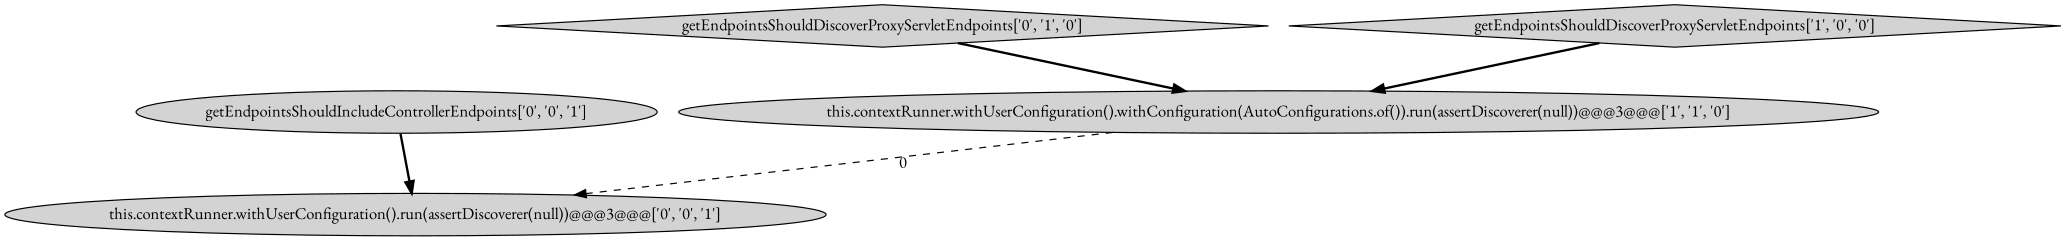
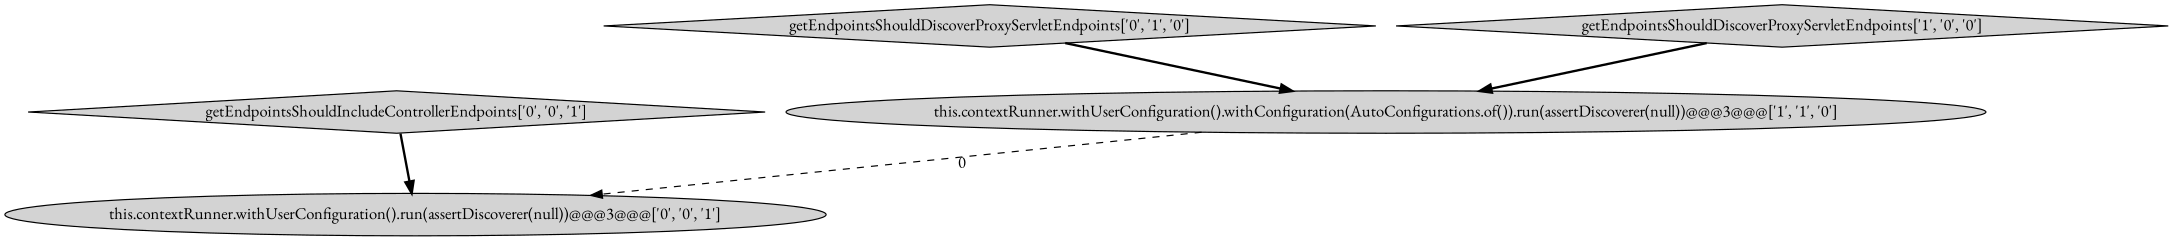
(397, 112) -> (397, 112)
